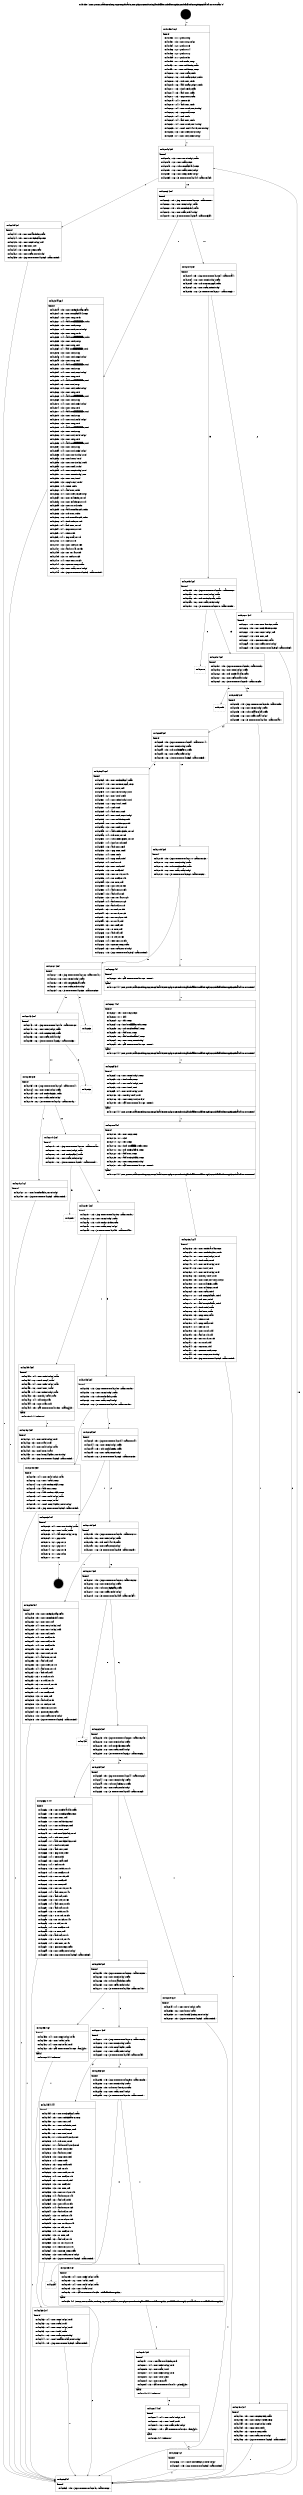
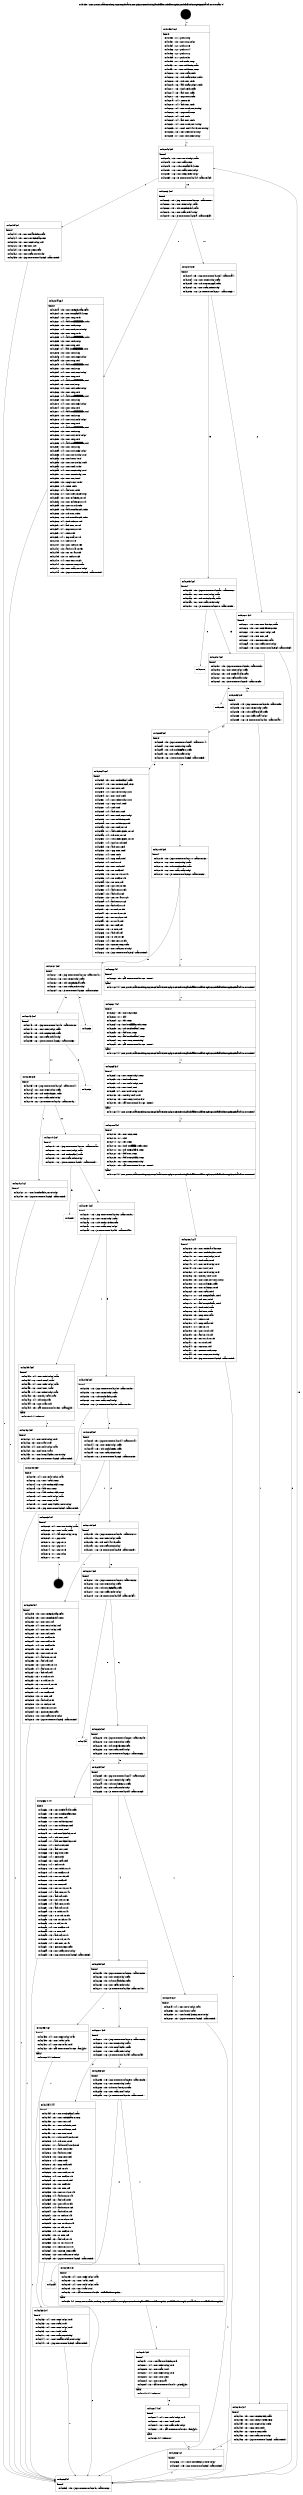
(222, 2476) -> (223, 2444)
